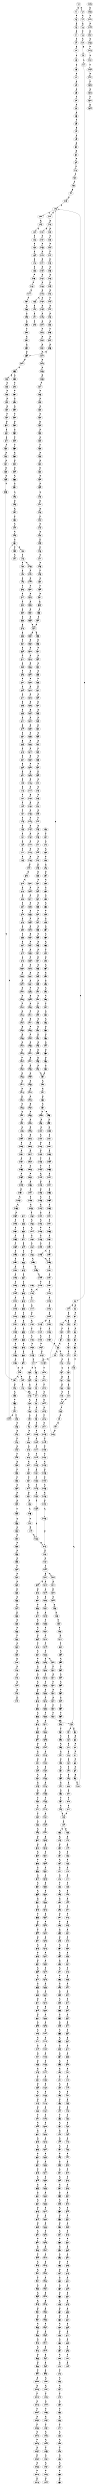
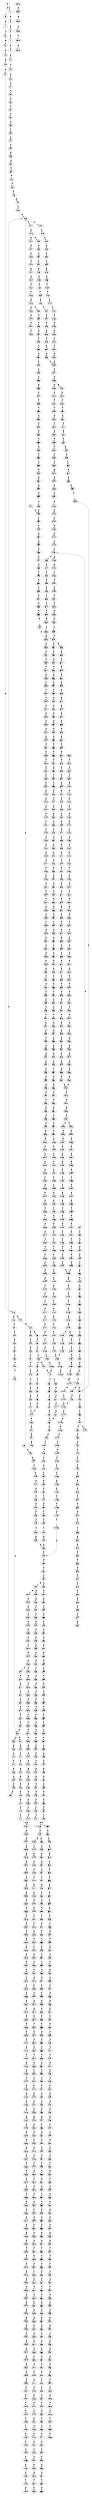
(40, 500) -> (39, 510)
(22, 562) -> (46, 572)
none -> (69, 833)
none -> (46, 879)
(49, 1251) -> (62, 1262)
(36, 1289) -> (45, 1293)
(36, 1407) -> (53, 1418)
(17, 1624) -> none
none -> (34, 2383)
(37, 2436) -> none
